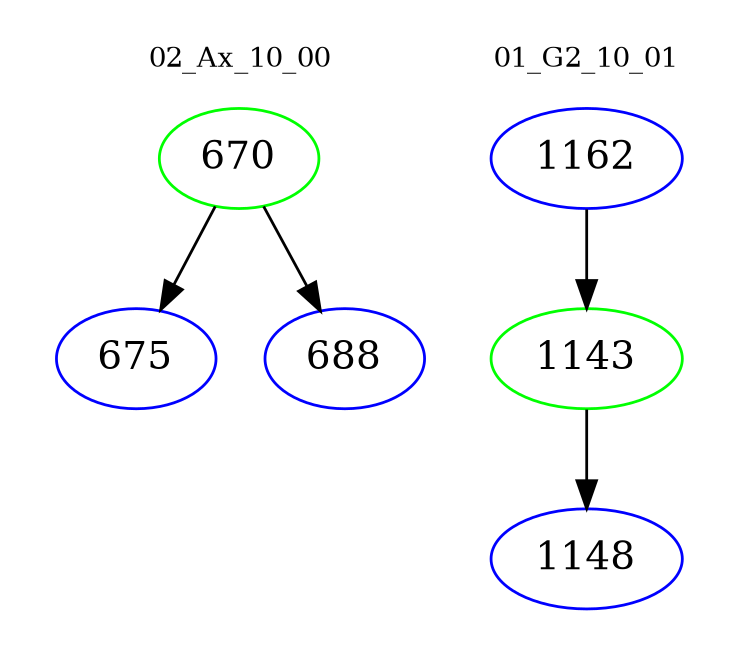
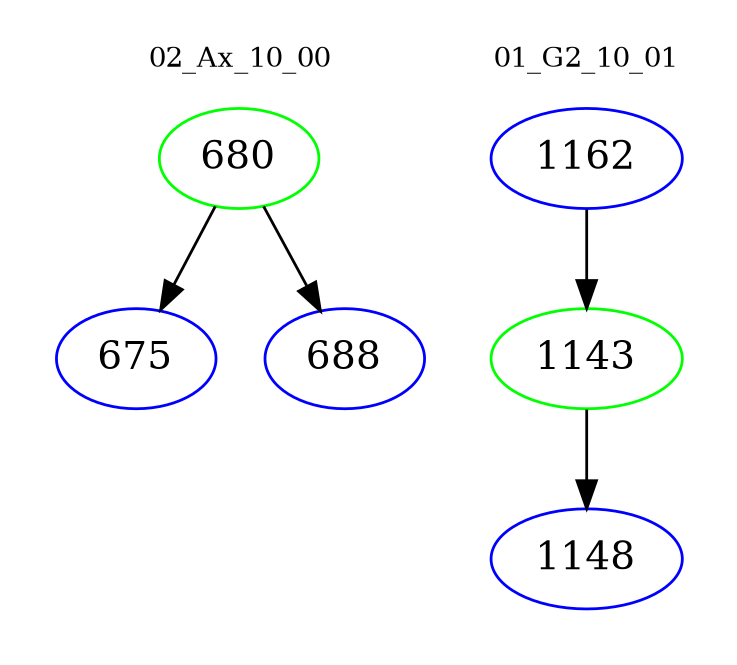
(239, 158) -> (239, 158)
